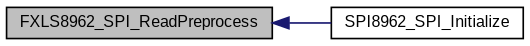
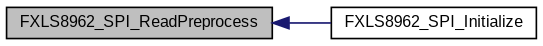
(427, 23) -> (434, 23)
